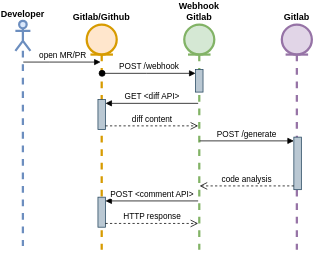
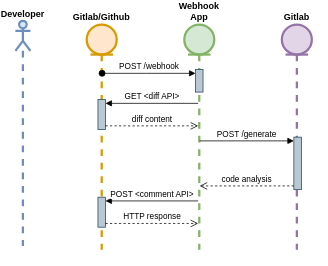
(199, 6) -> (199, 11)
(93, 62) -> none
